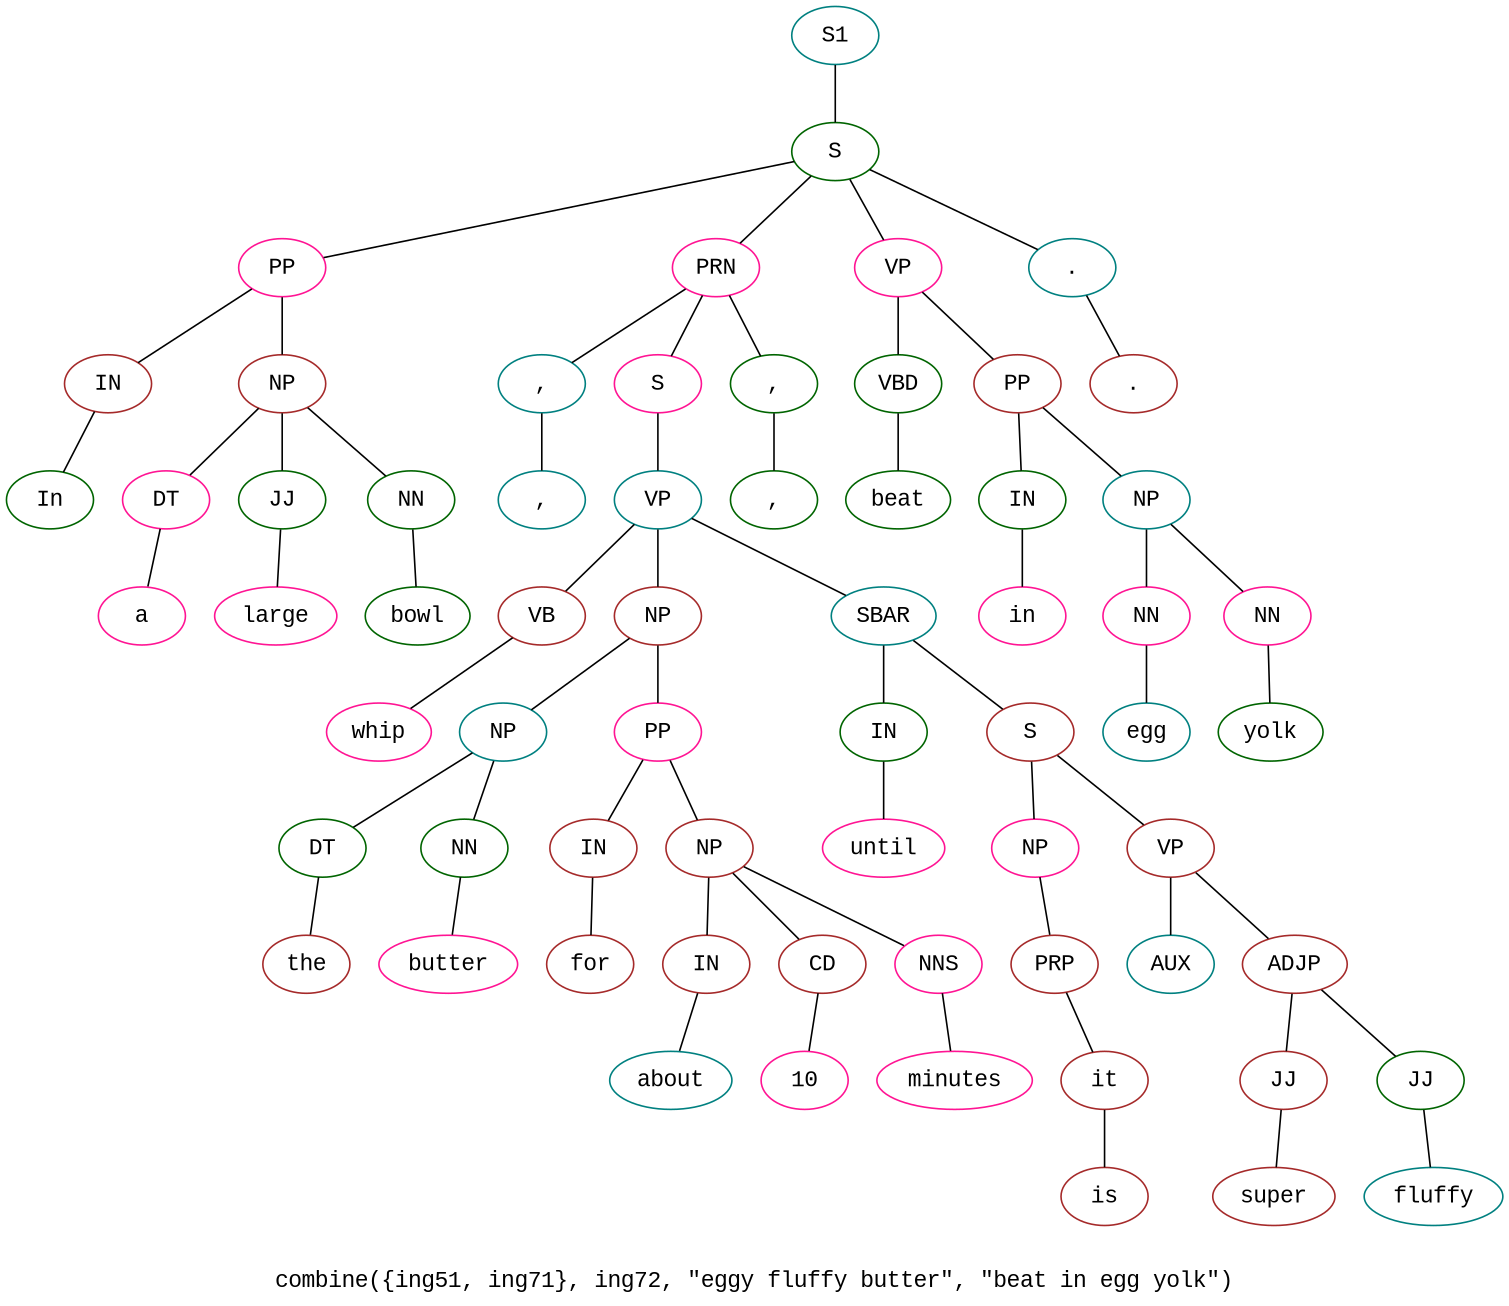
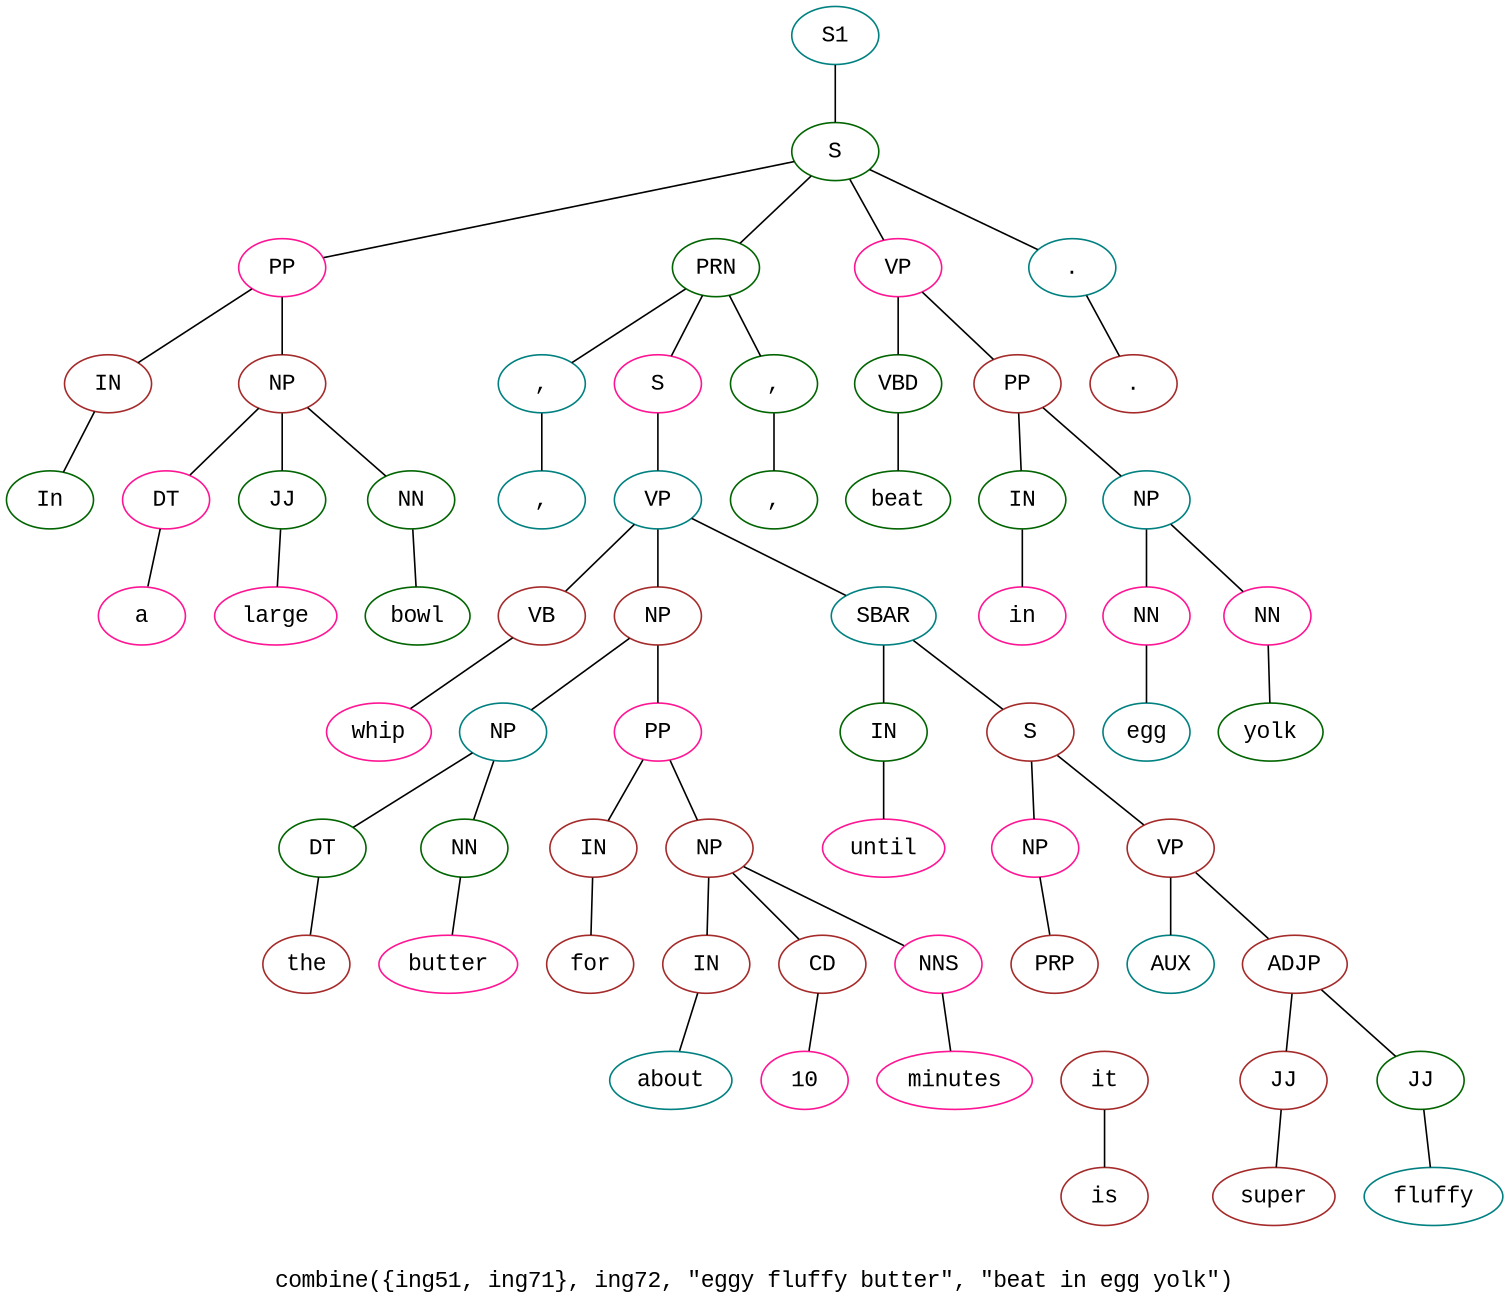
(716, 268) -> (716, 268)
(1080, 1022) -> none
